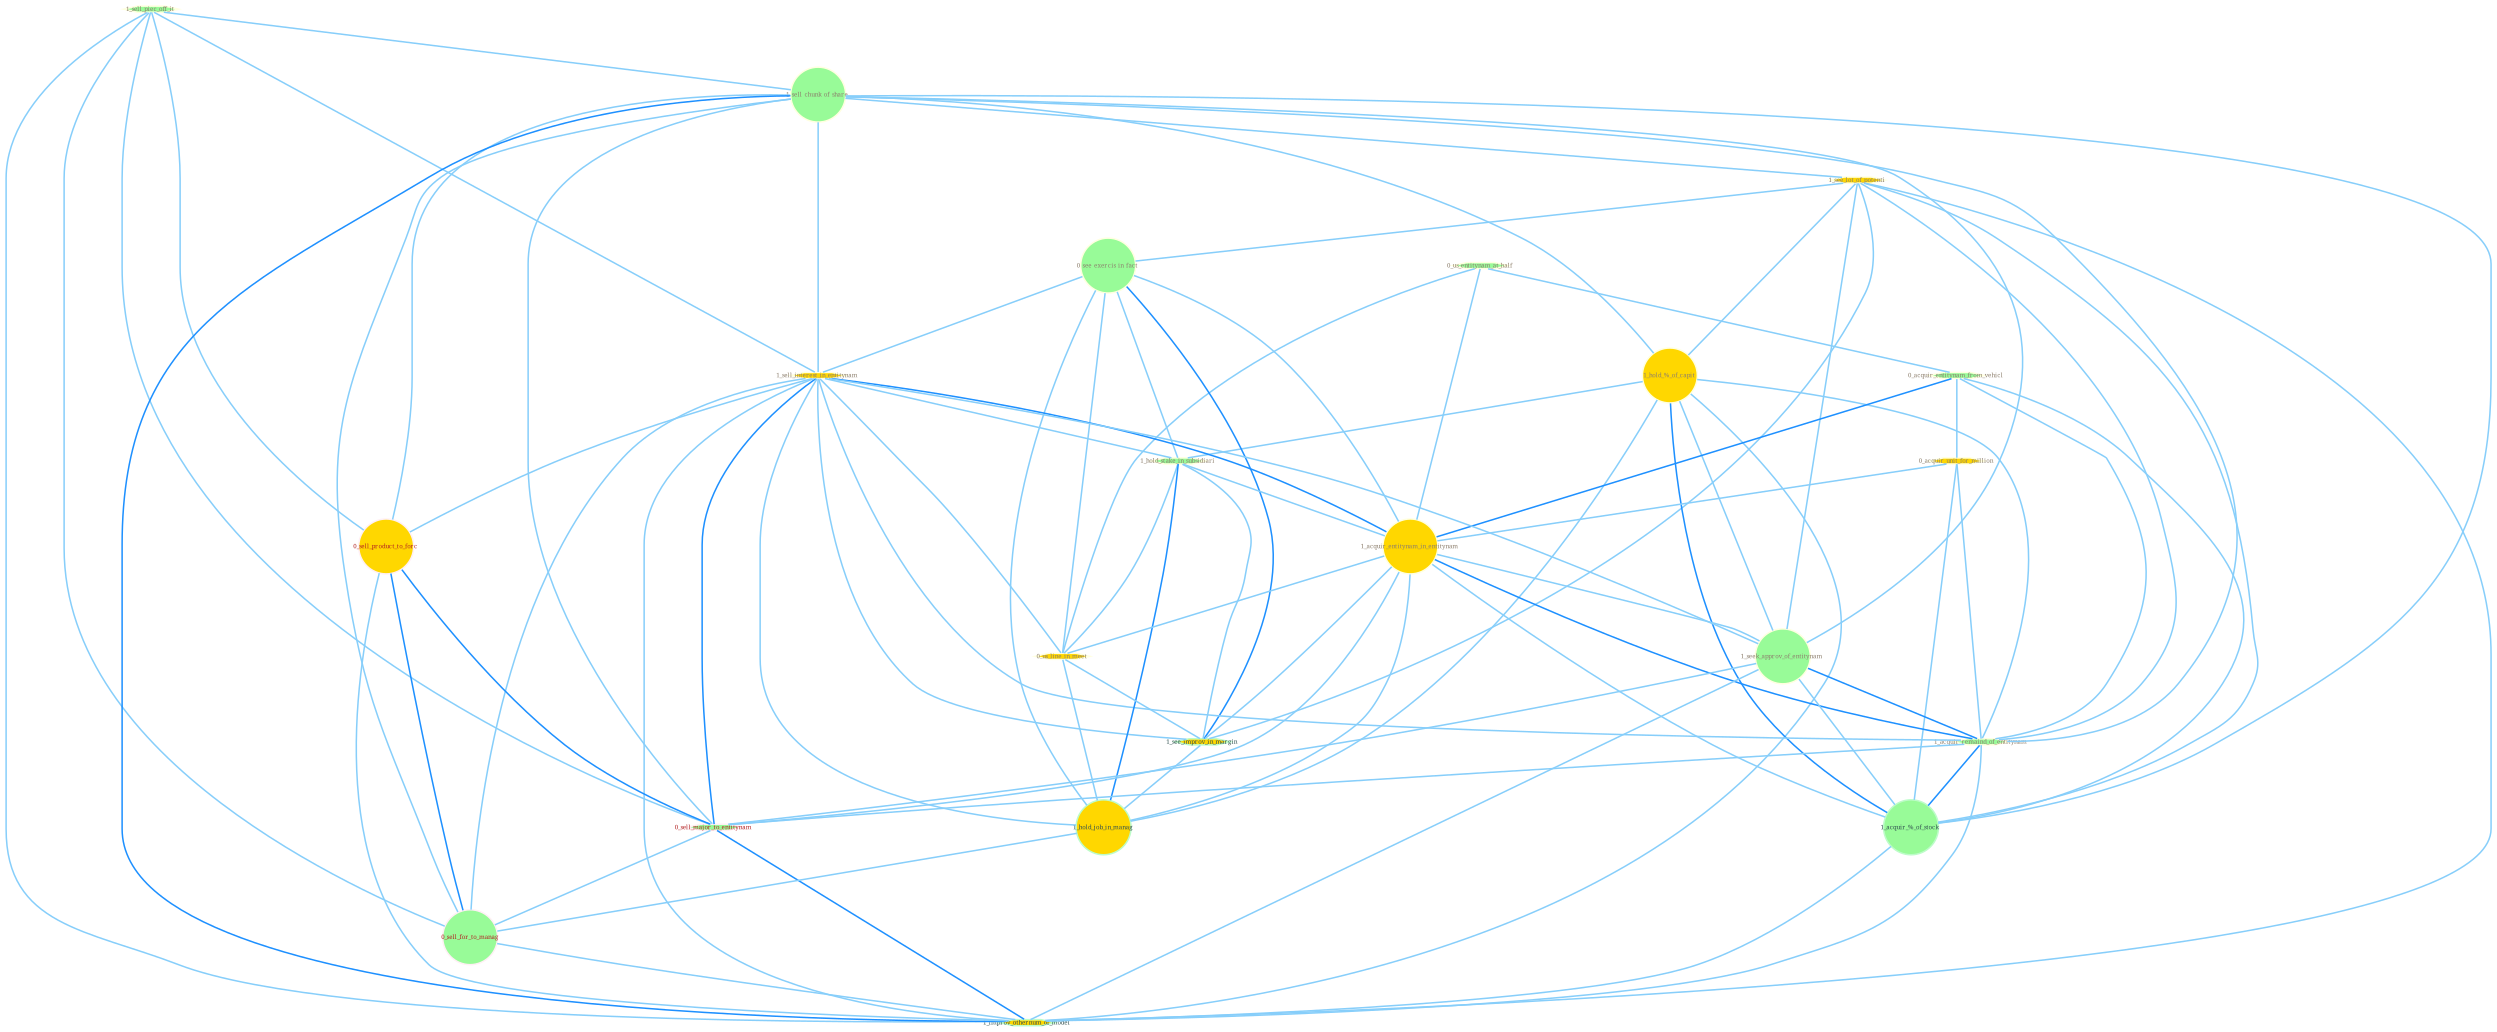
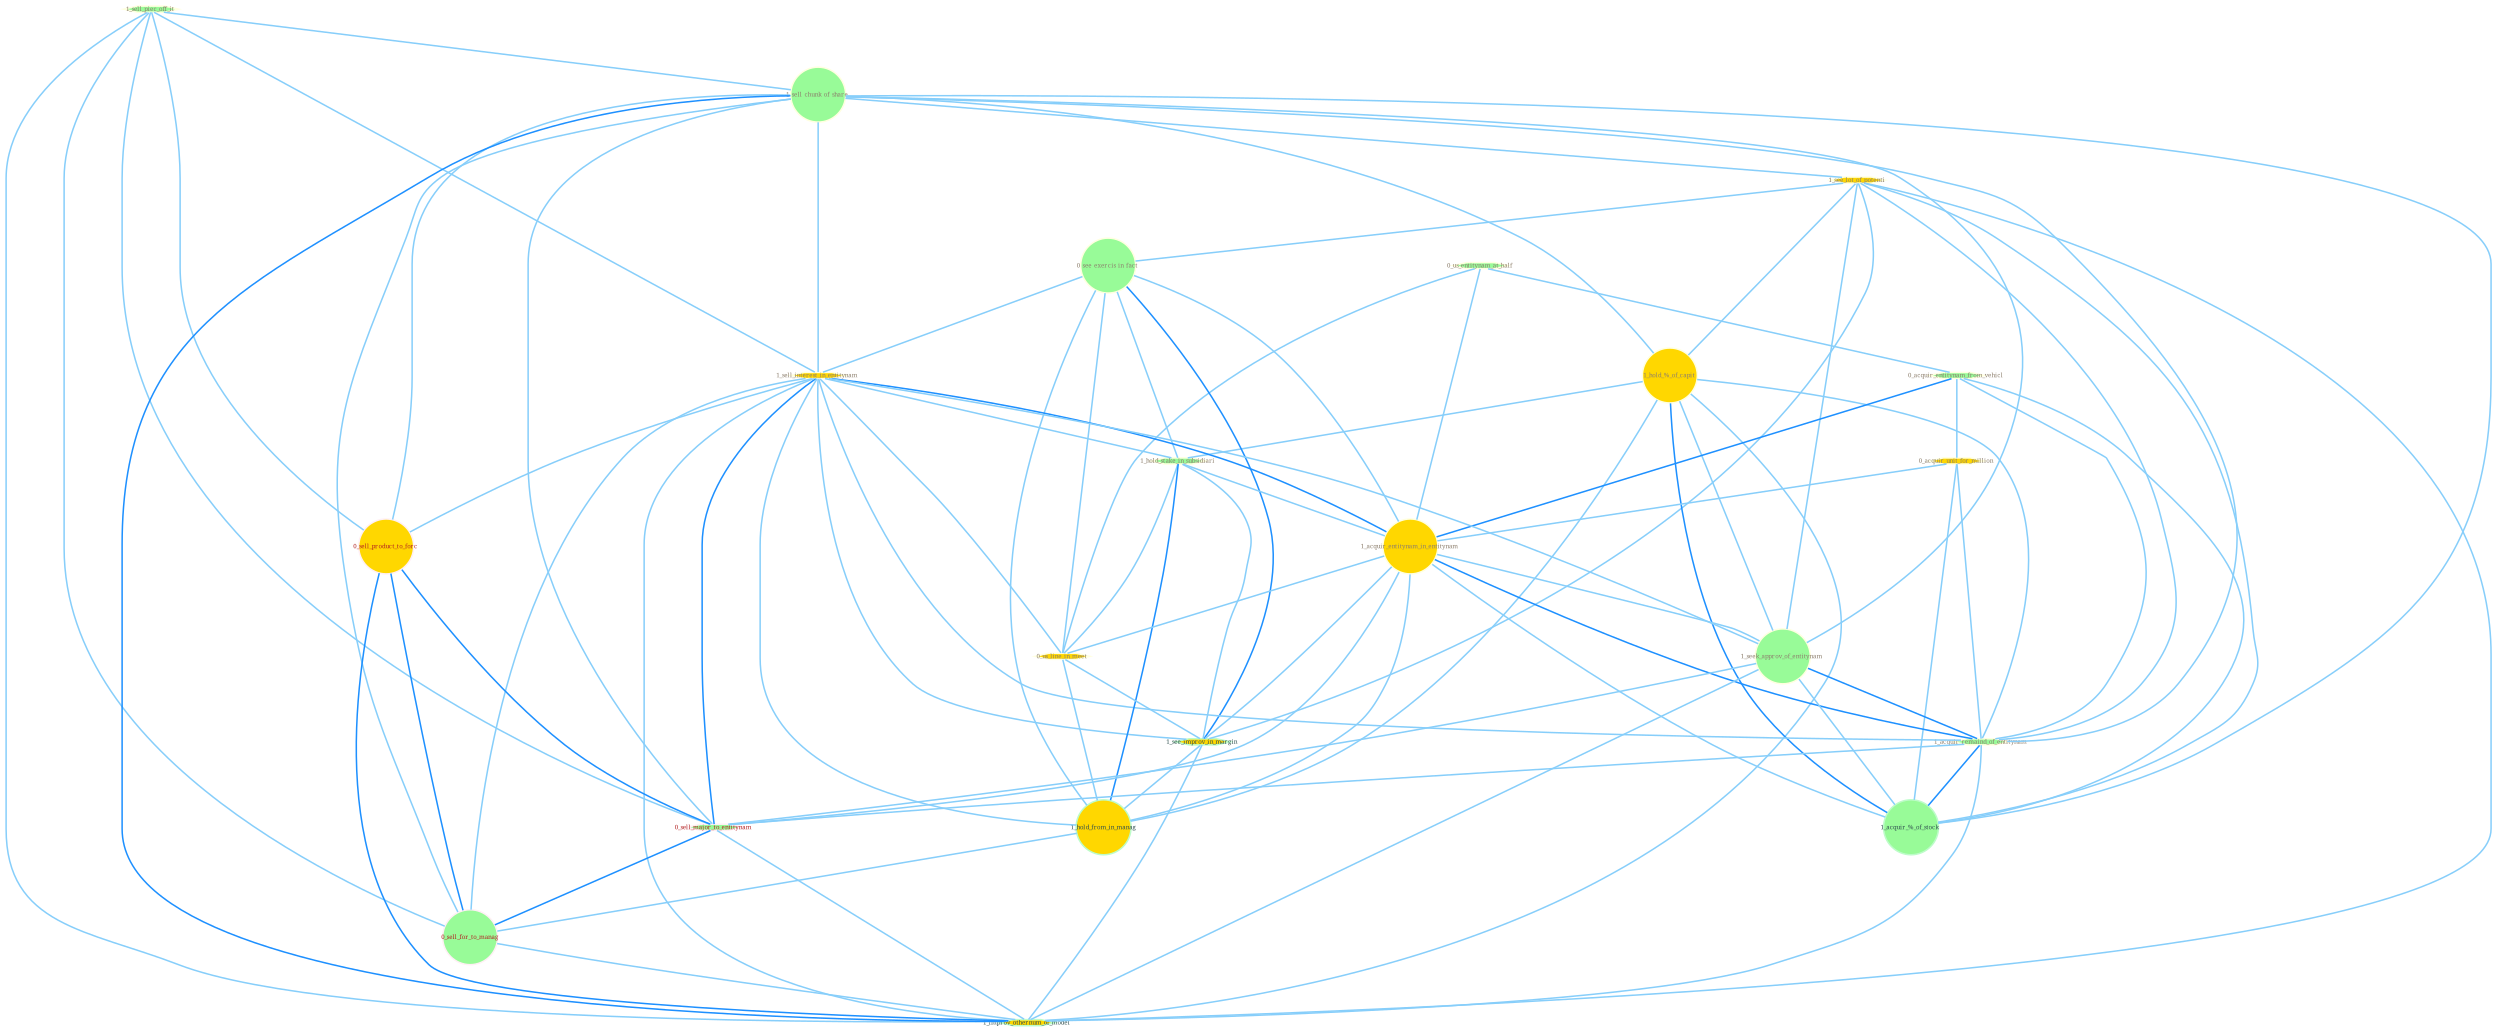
(1104, 827) -> (1104, 827)
(603, 878) -> (603, 878)
(871, 925) -> (871, 925)
(440, 969) -> (440, 969)
(1618, 982) -> (1124, 888)
